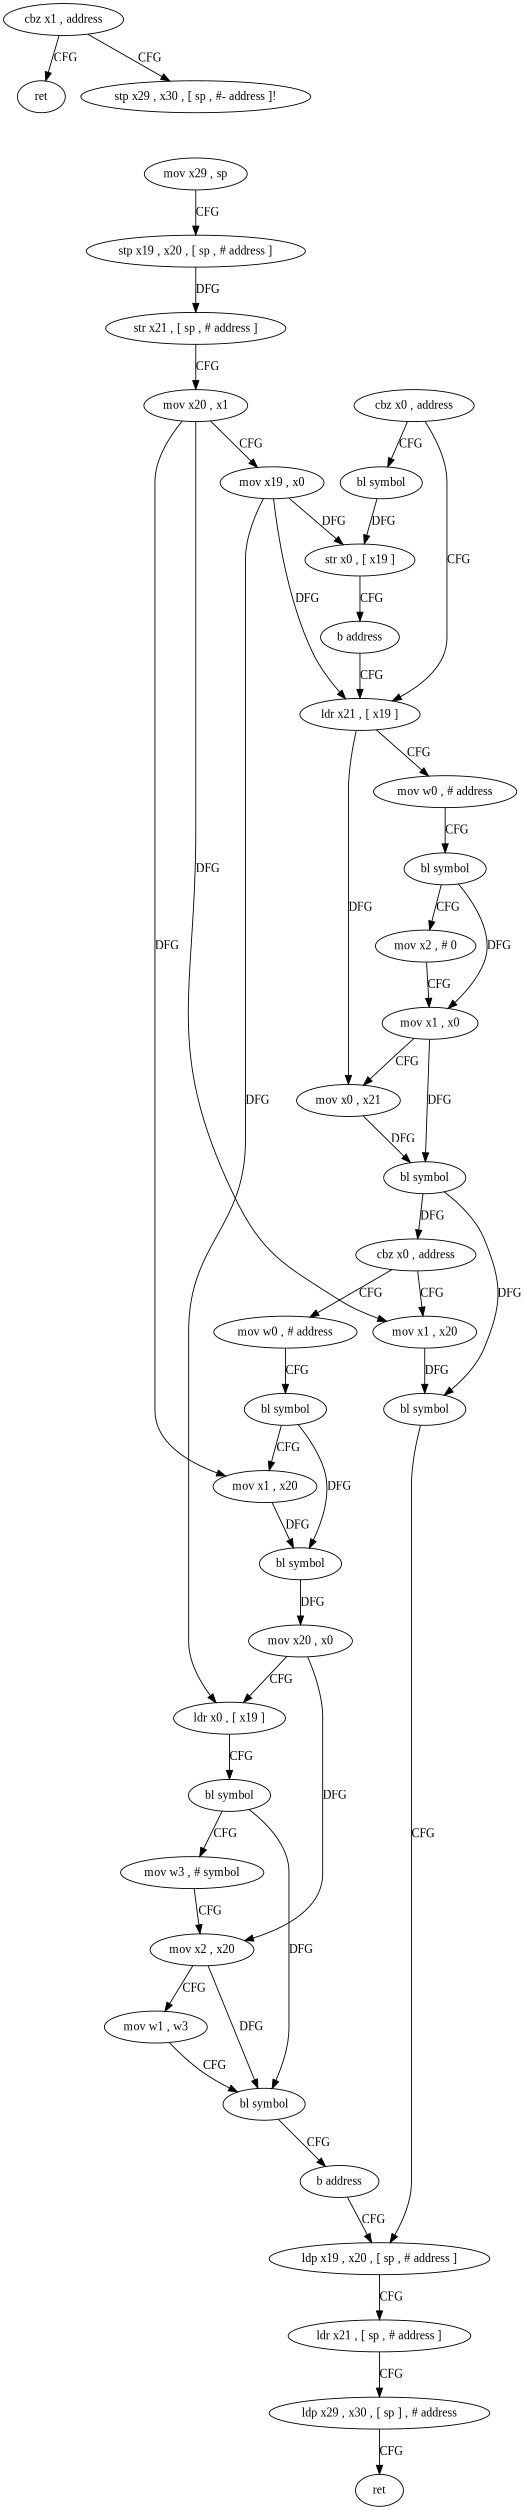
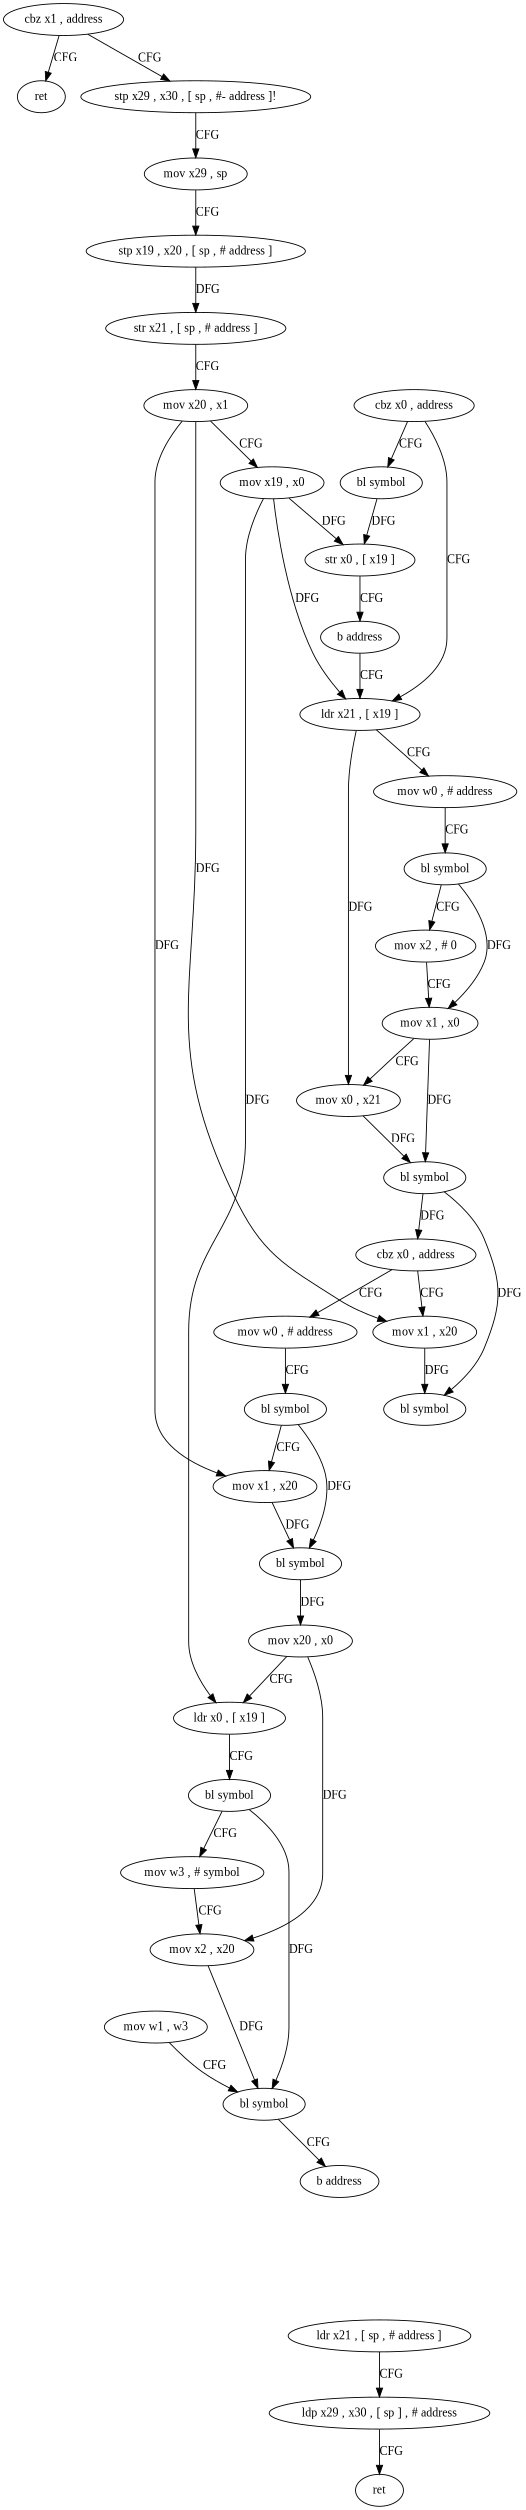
none -> (196, 131)
(181, 1985) -> none
(379, 2259) -> none
